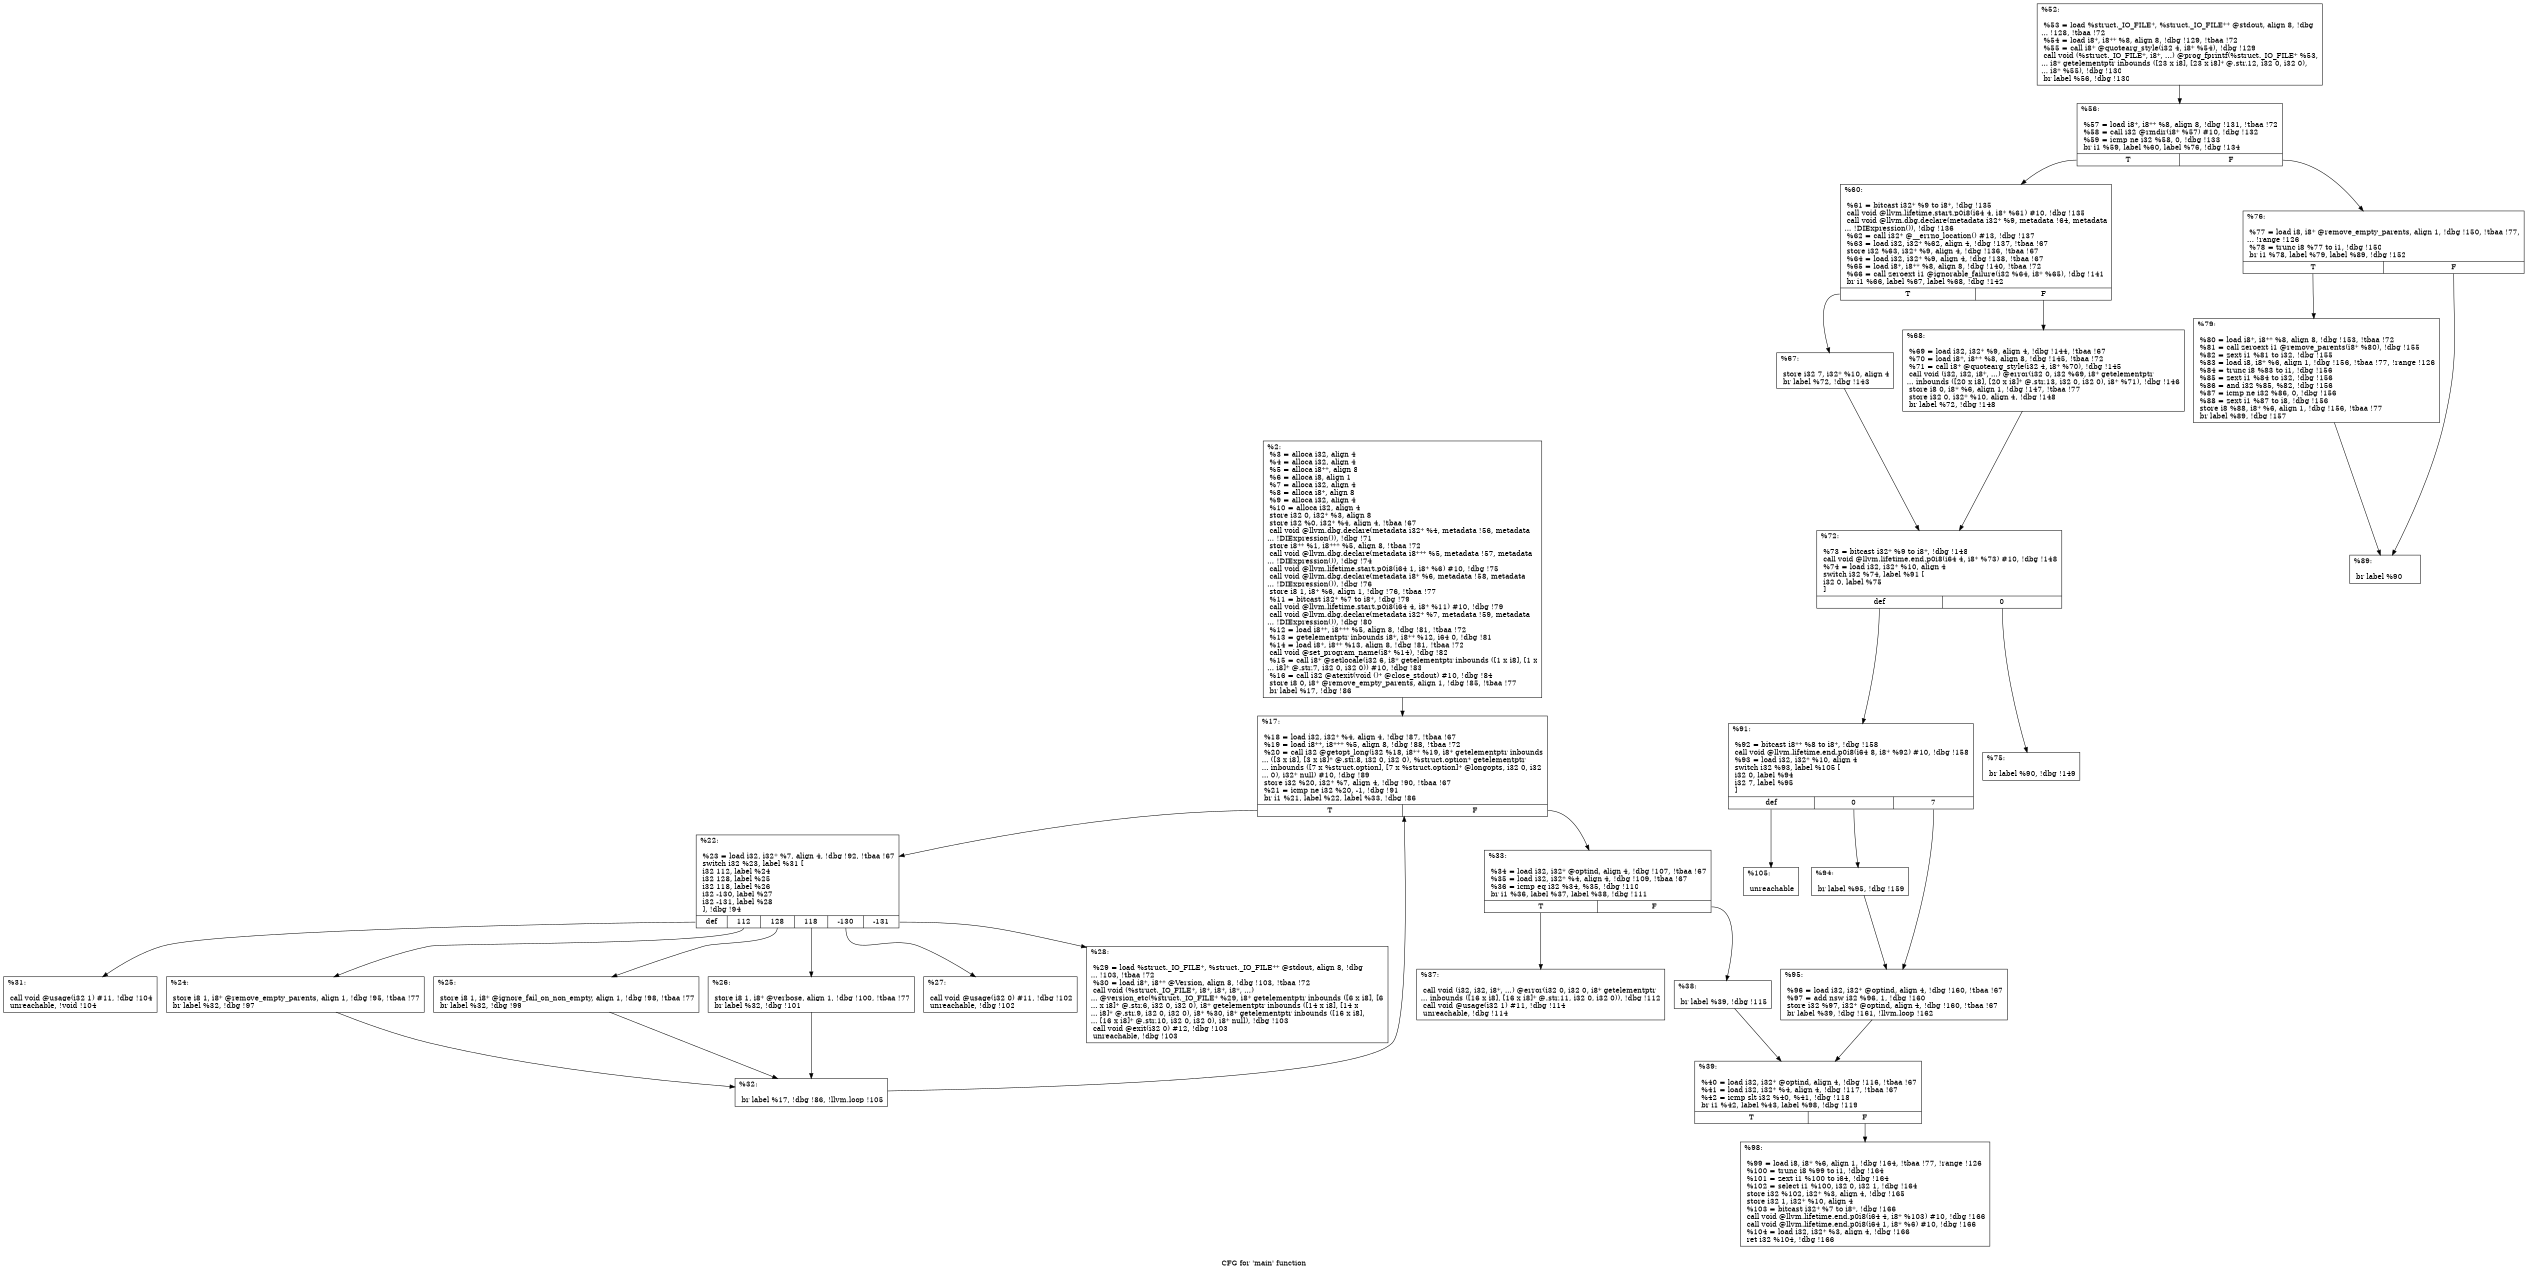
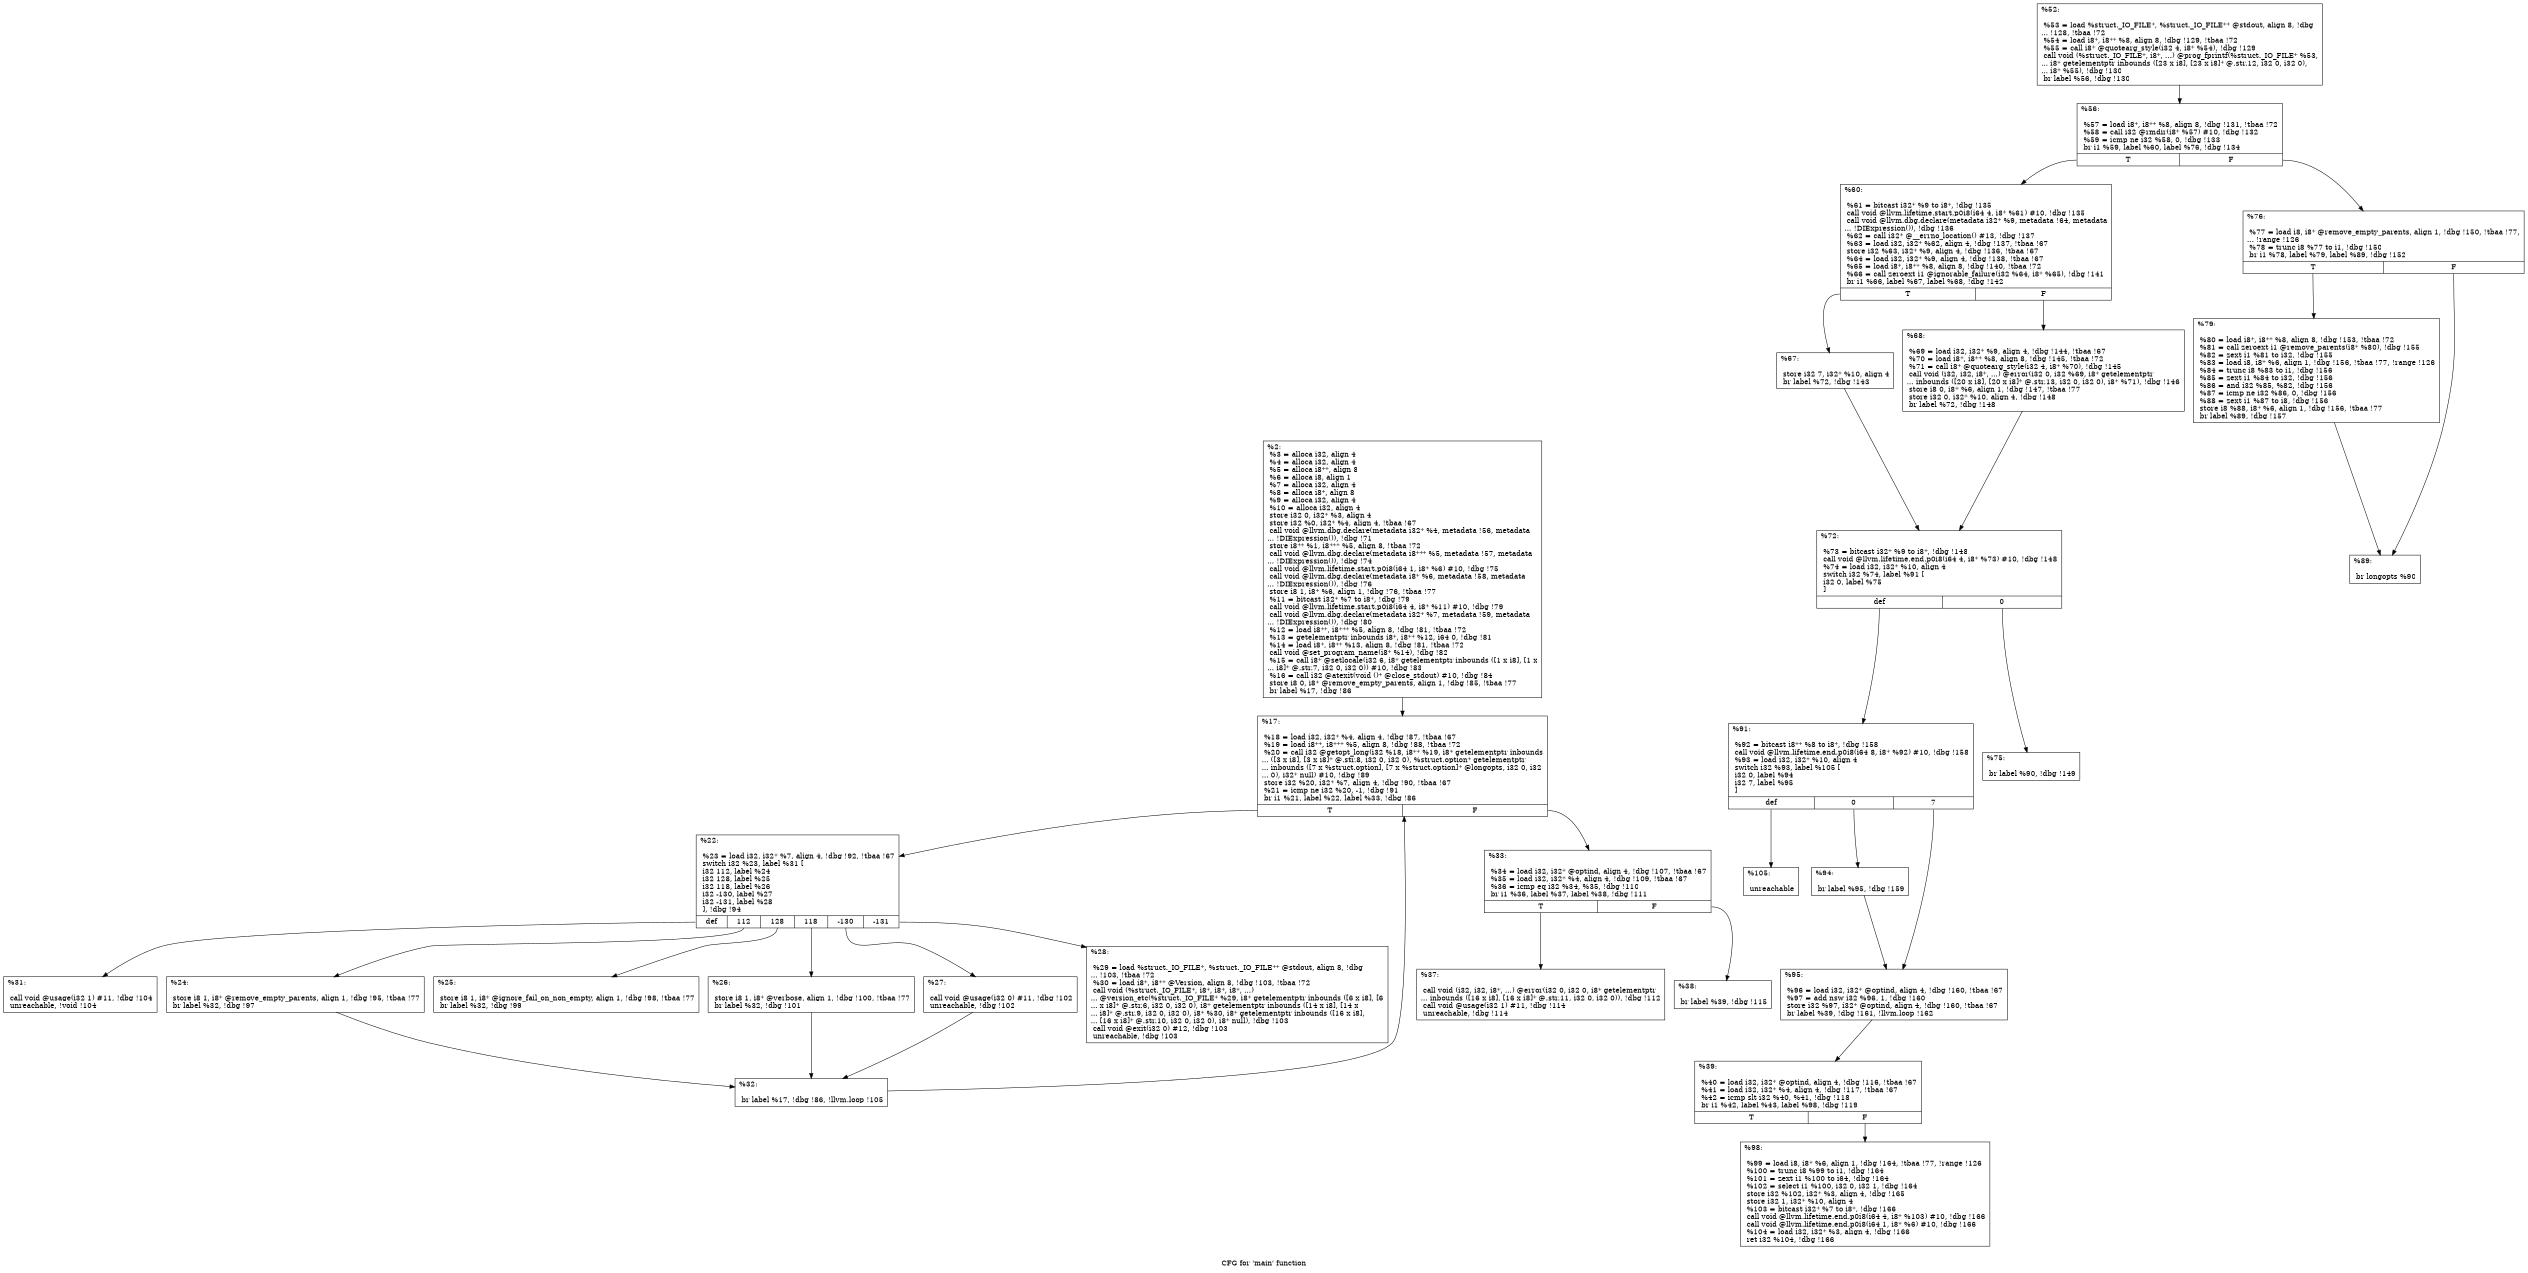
(1319, 516) -> (1319, 516)
(2378, 577) -> (2385, 577)
(1756, 1033) -> none
(691, 1044) -> (911, 1047)
